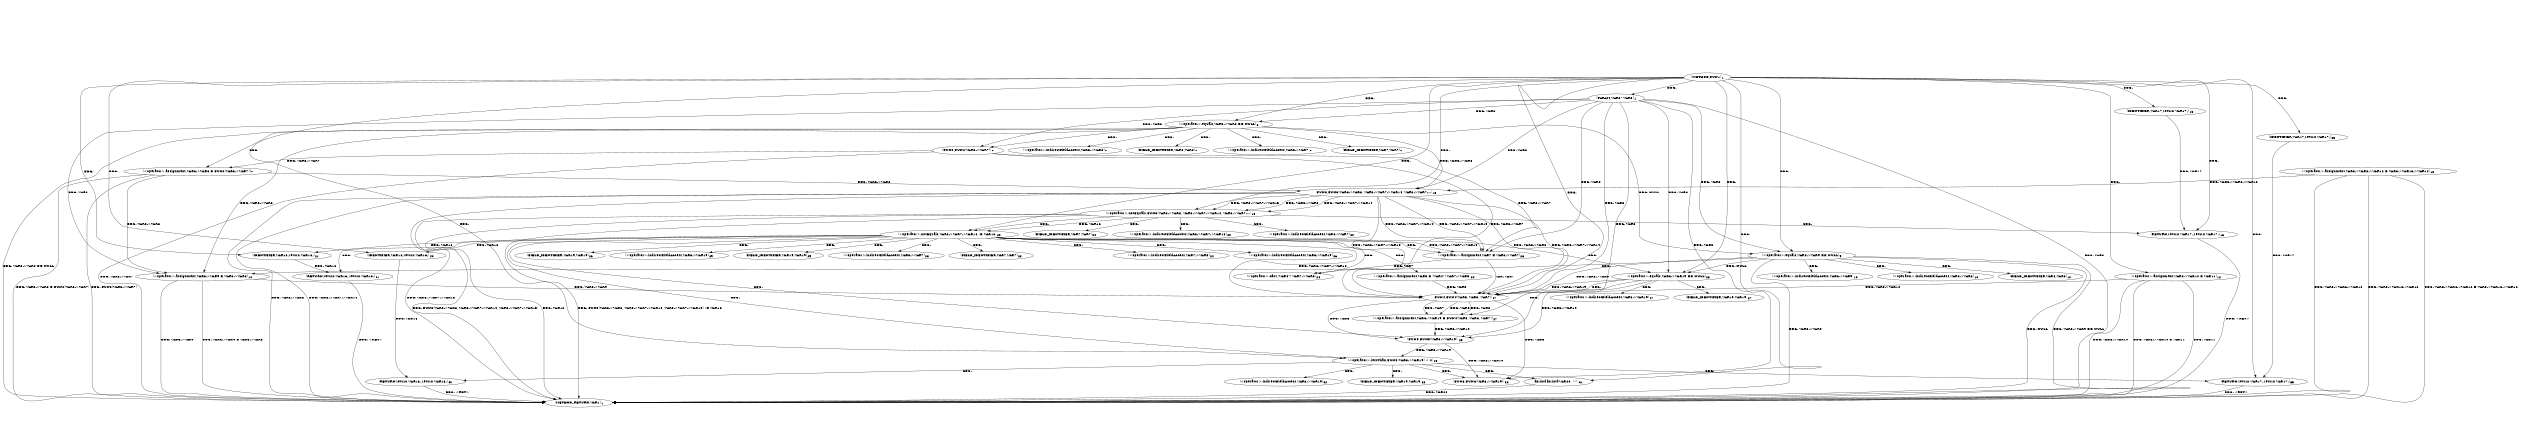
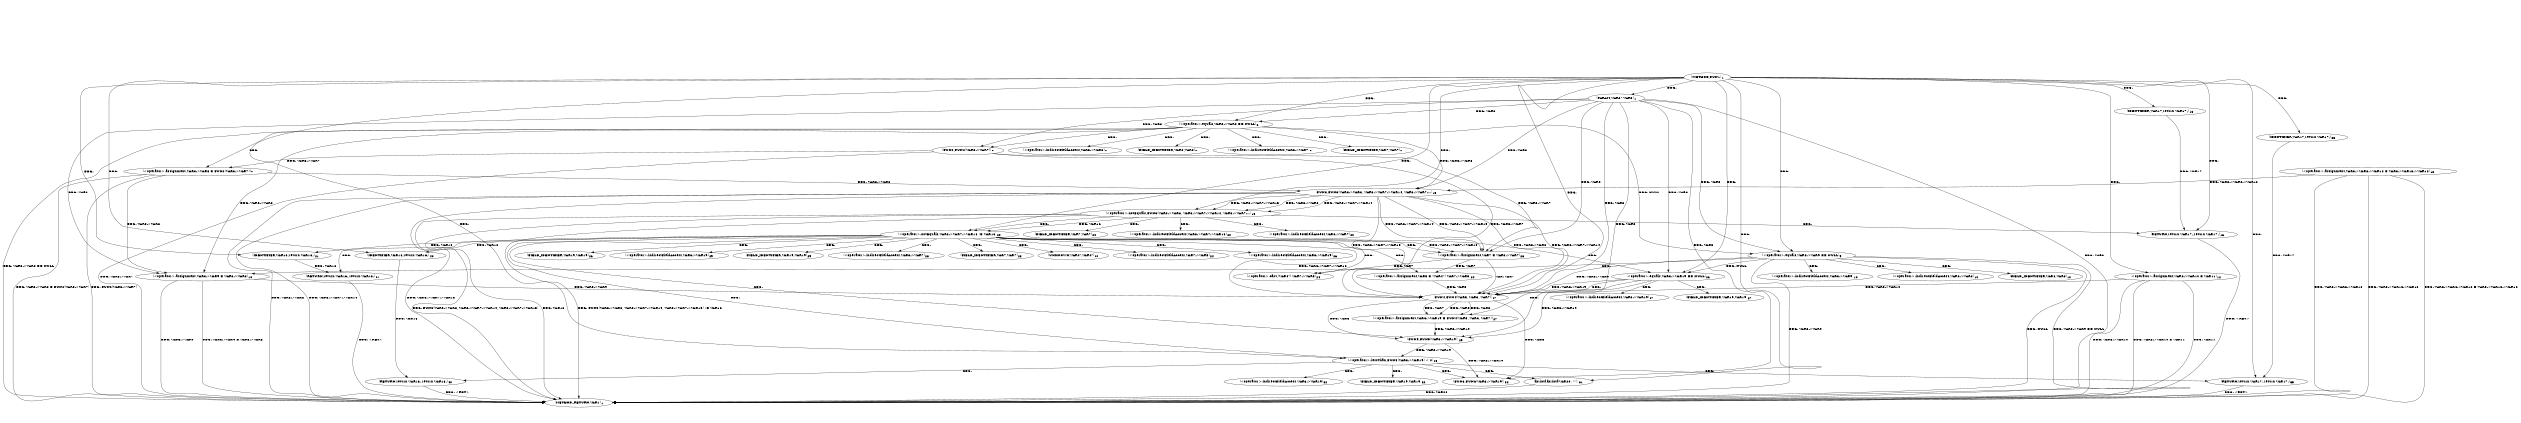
none -> (1073, 256)
none -> (1454, 266)
